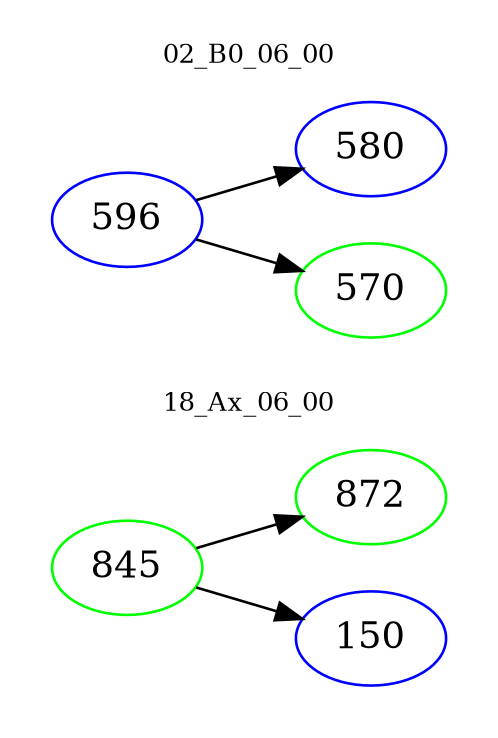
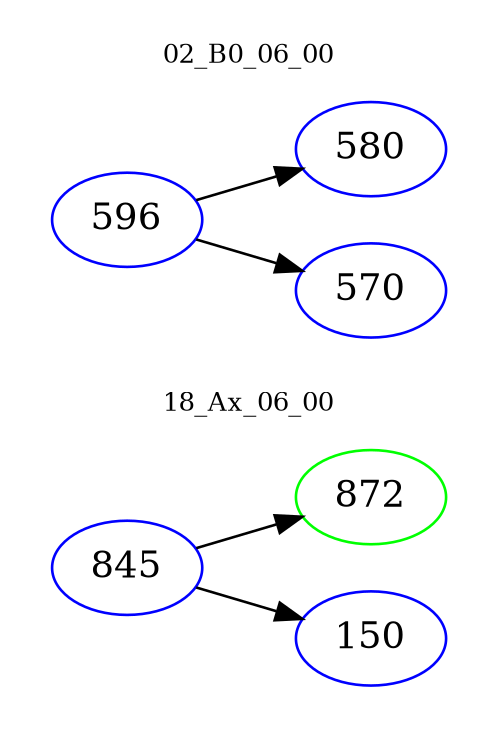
(371, 290) -> (371, 290)
(127, 568) -> (127, 568)
